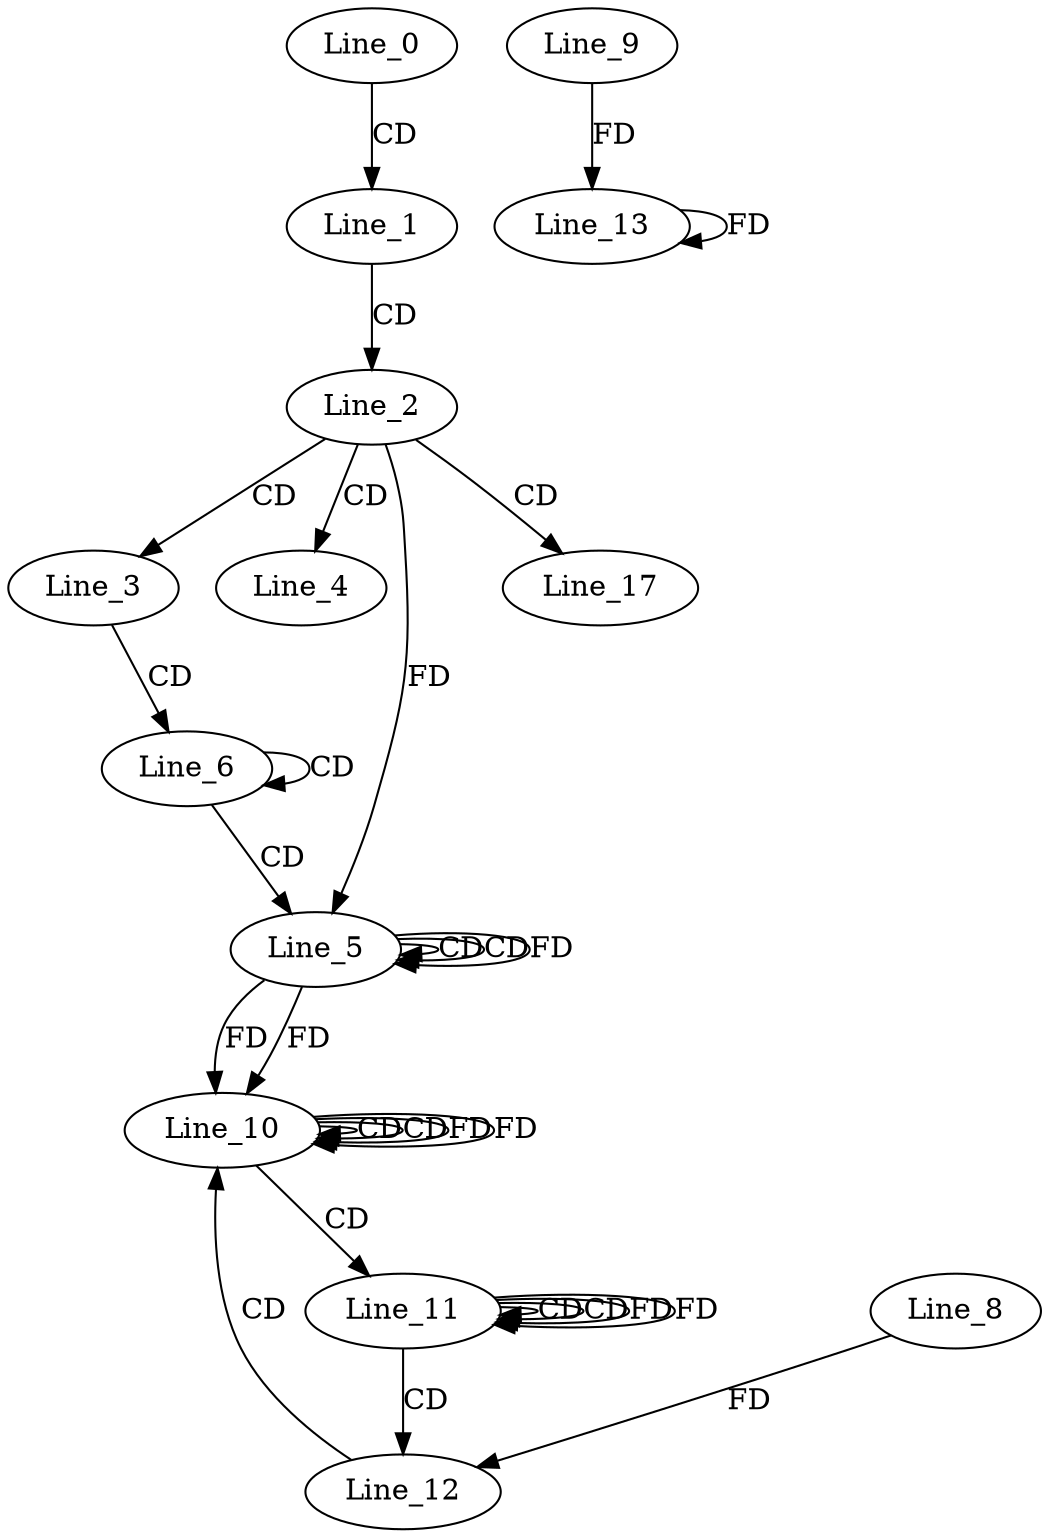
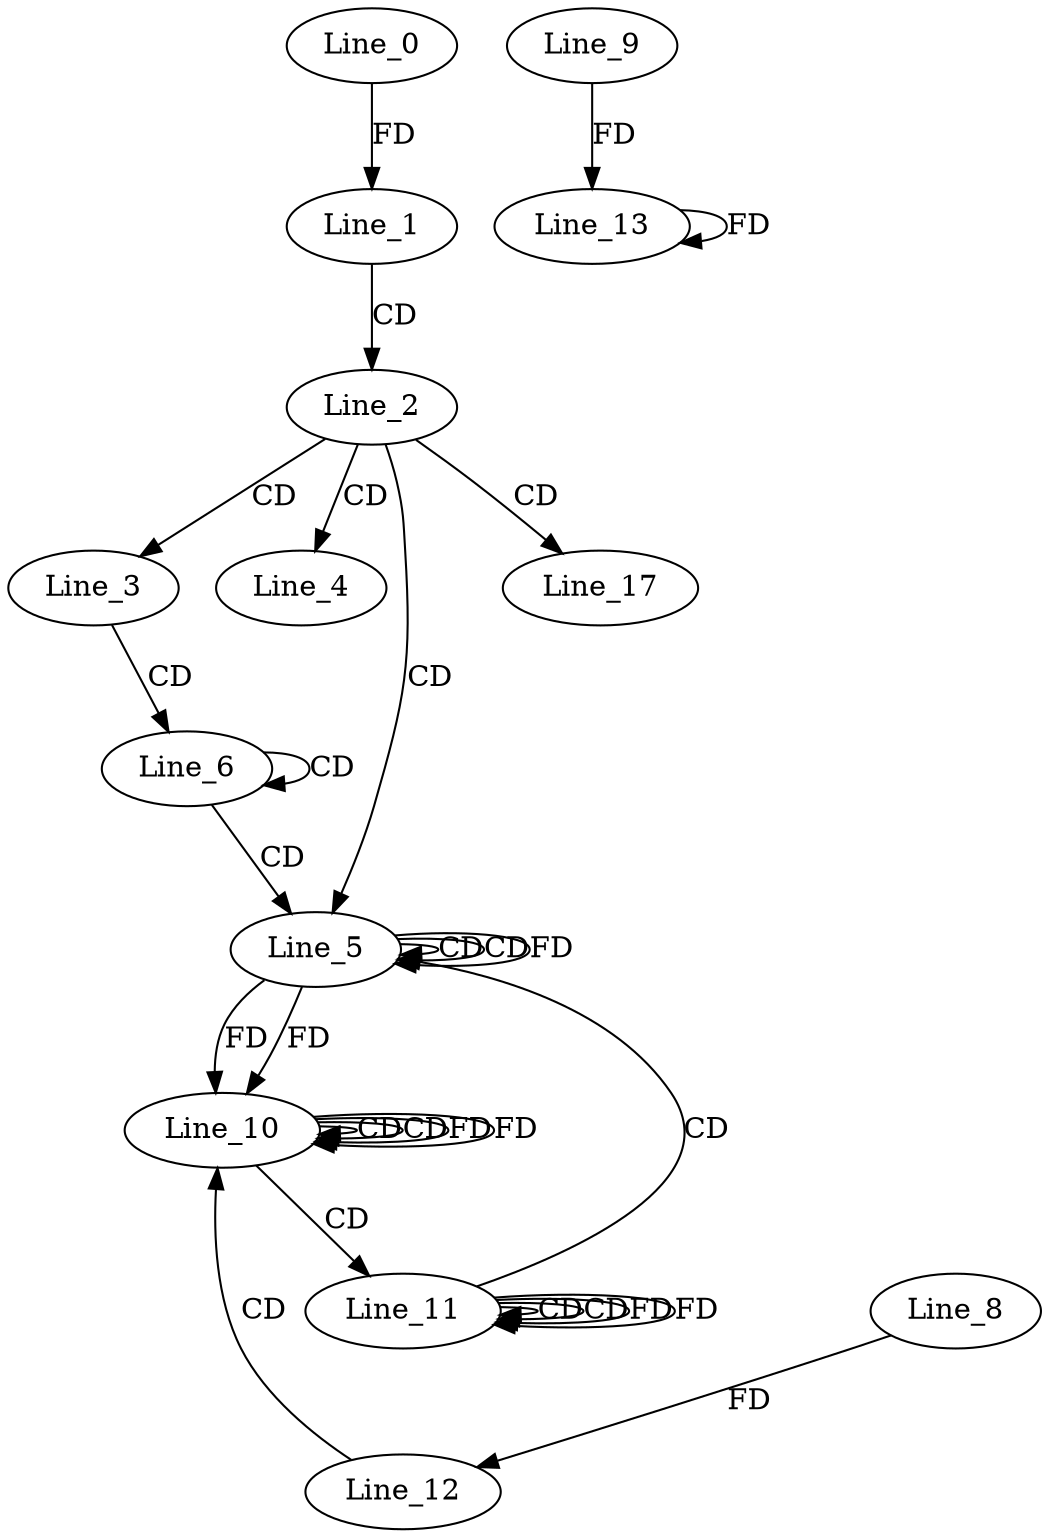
(395, 136) -> (395, 136)
(430, 678) -> (430, 678)
(403, 1391) -> (675, 1103)
